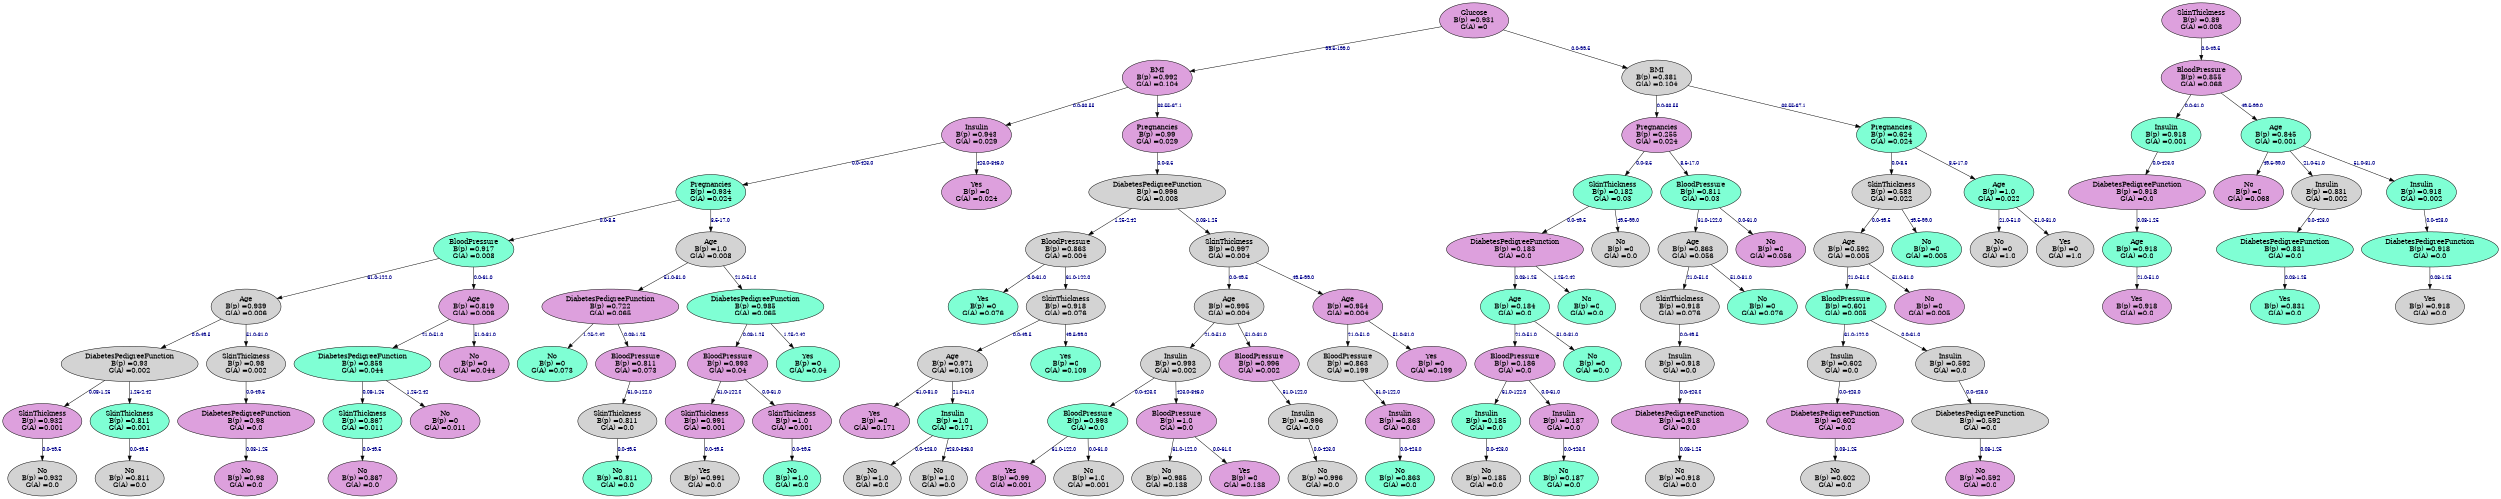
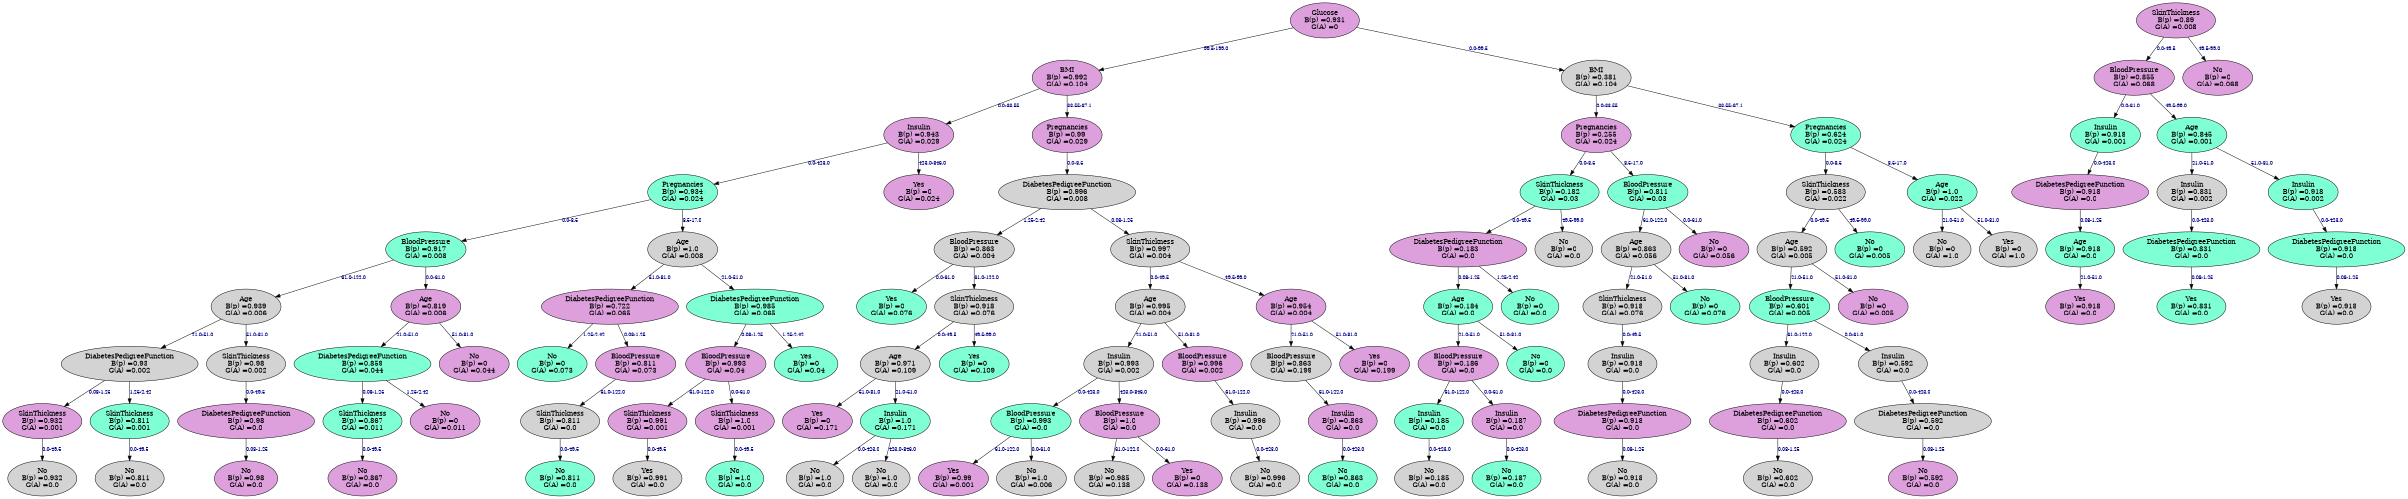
(2263, 161) -> (2195, 47)
(201, 335) -> (202, 335)
(1089, 478) -> (1031, 478)
